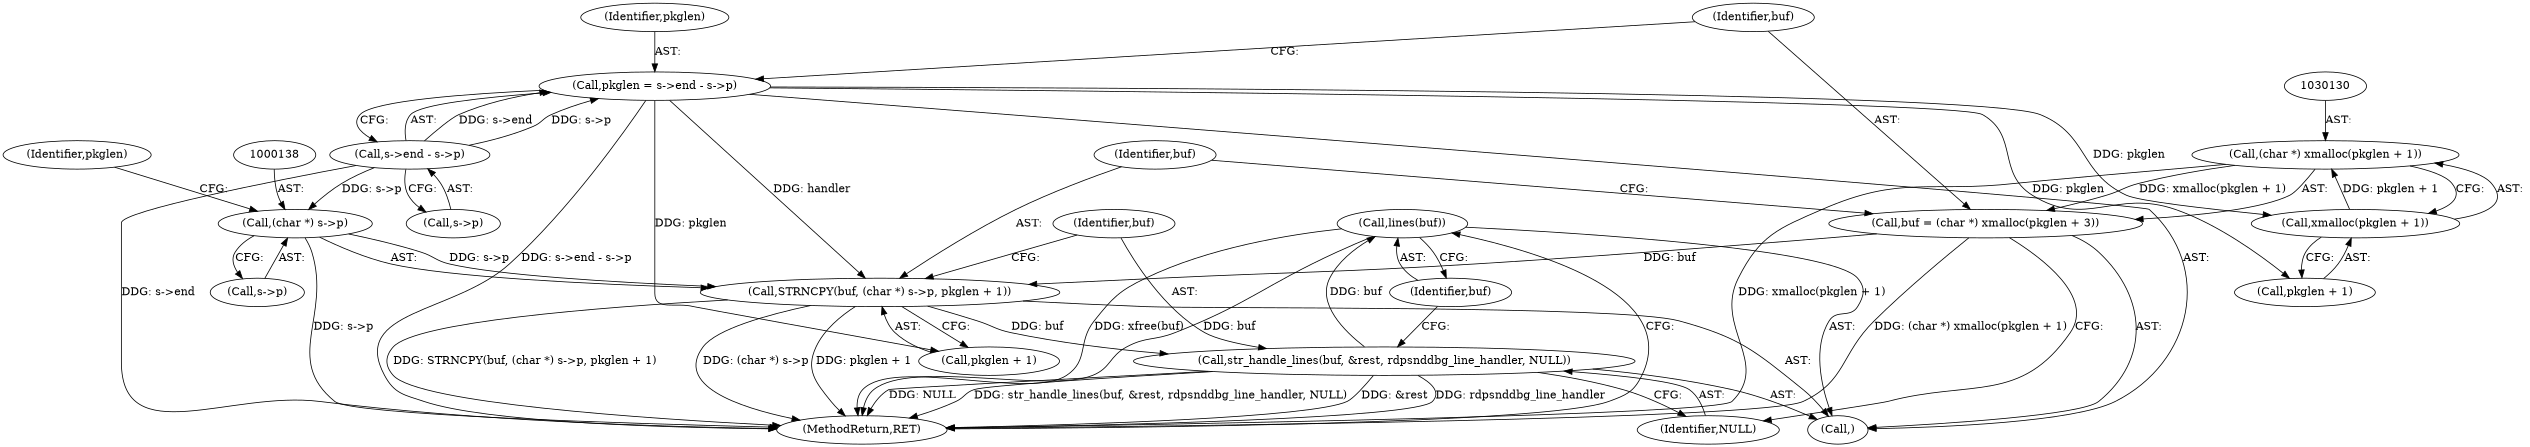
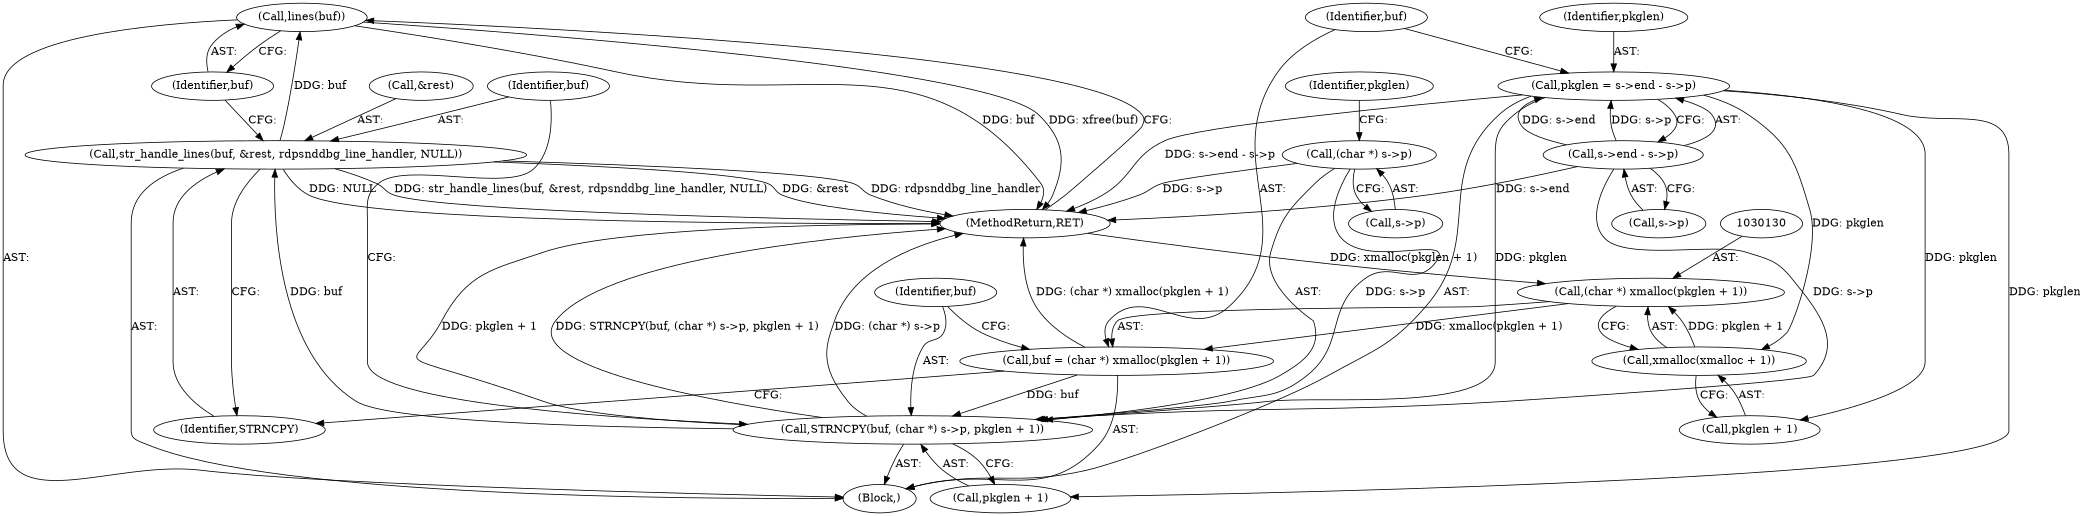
none -> (421, 86)
(275, 155) -> none
(343, 183) -> (1621, 393)
(812, 189) -> (1531, 258)
(1986, 224) -> (1117, 361)
(2356, 224) -> (1699, 361)
(1736, 396) -> (1312, 262)
(1708, 430) -> (239, 430)
(1838, 430) -> (880, 499)
